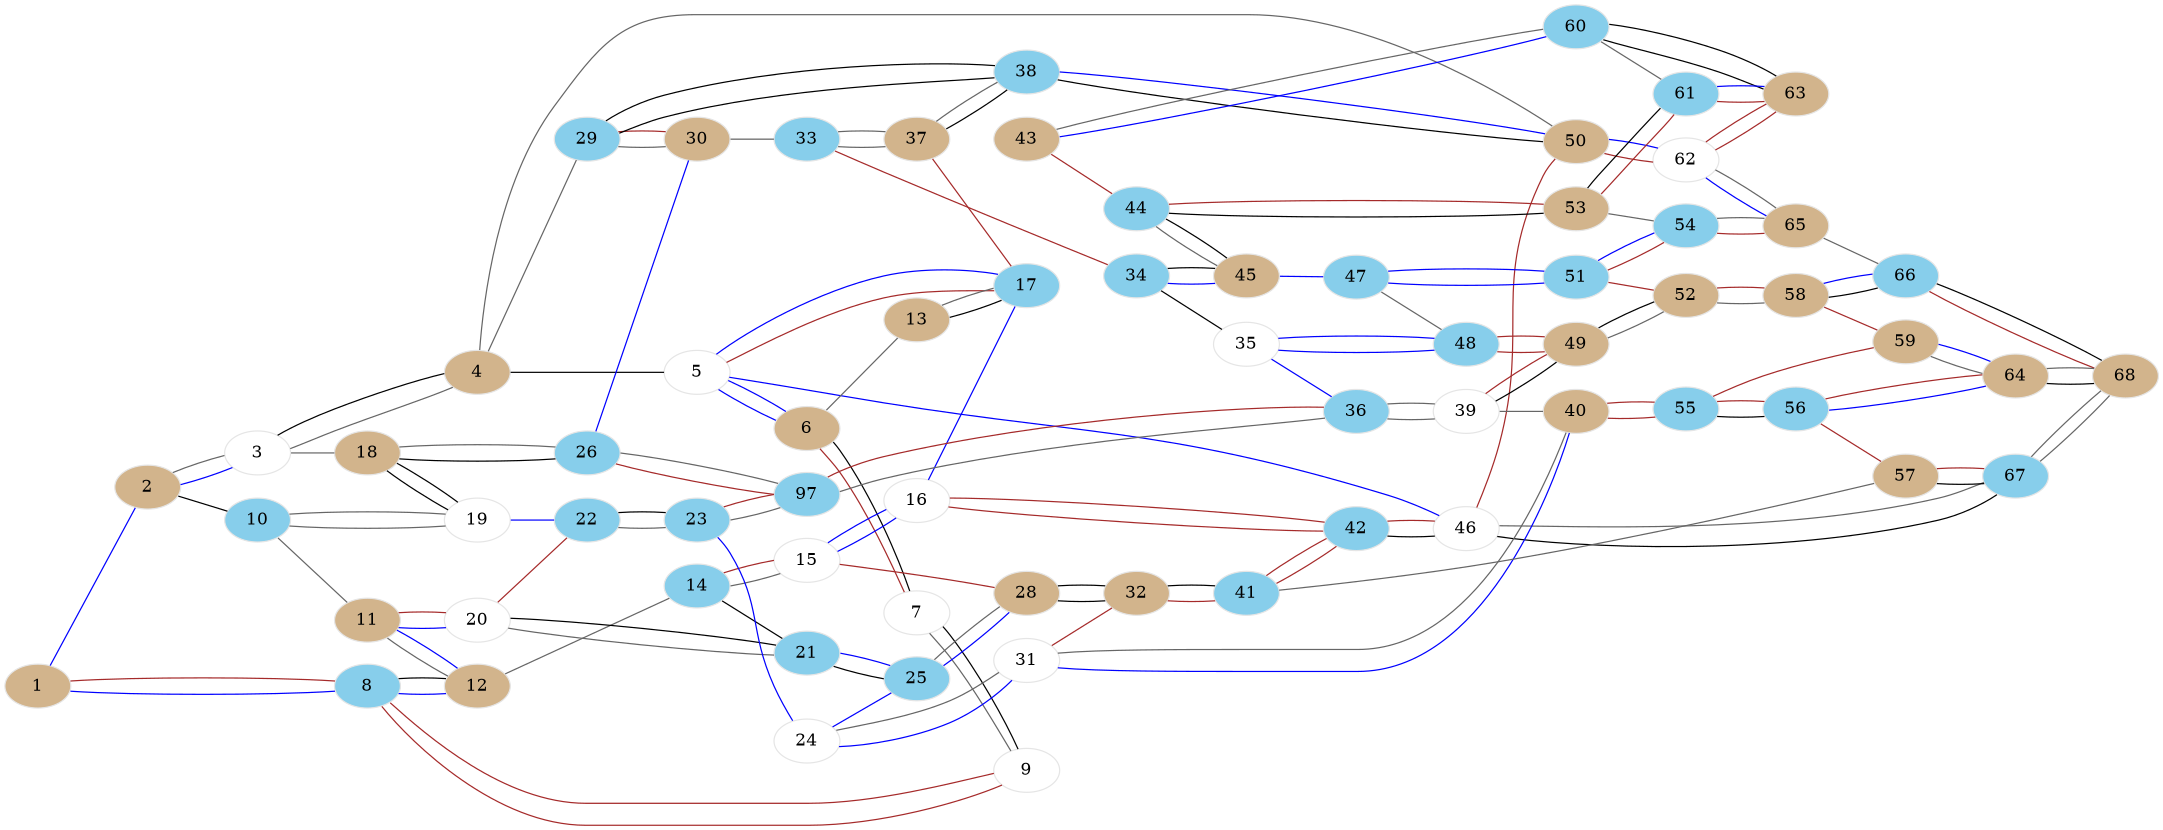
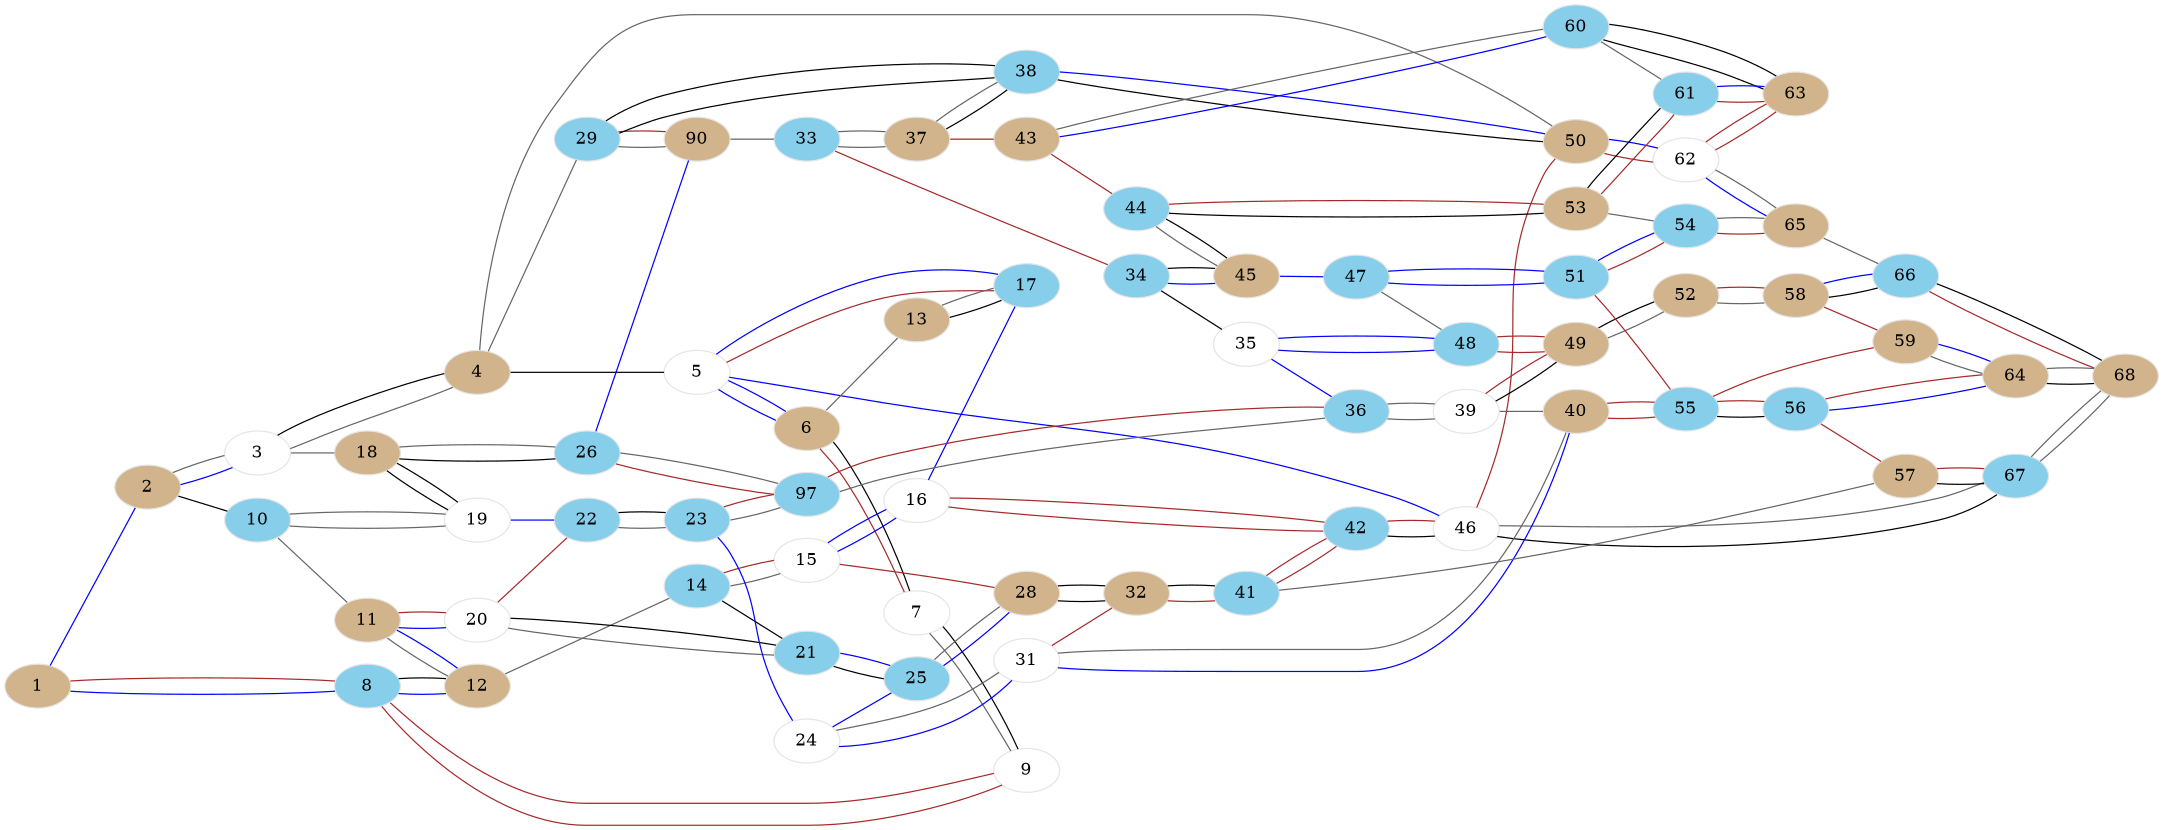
(697, 139) -> (697, 139)
(978, 221) -> (972, 139)
(1631, 286) -> (1634, 342)
